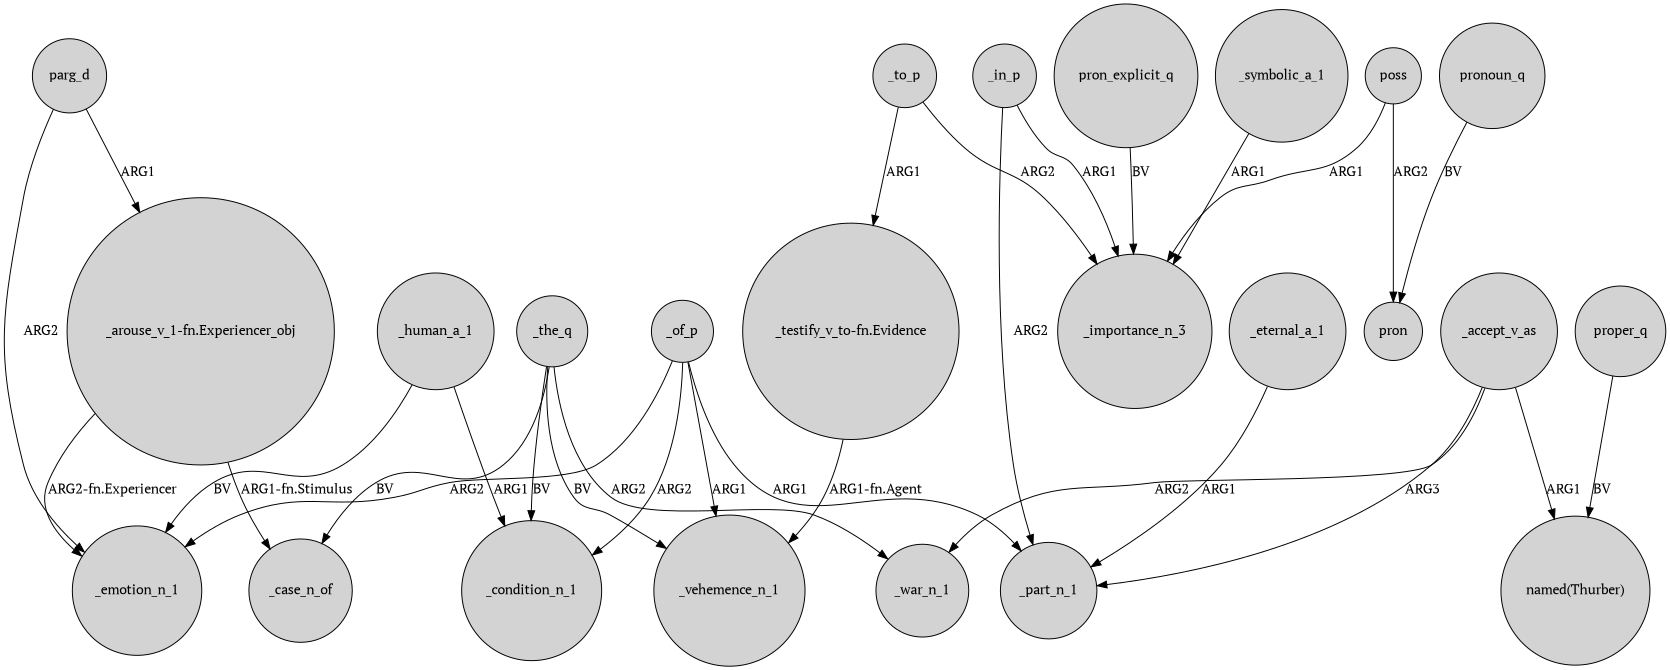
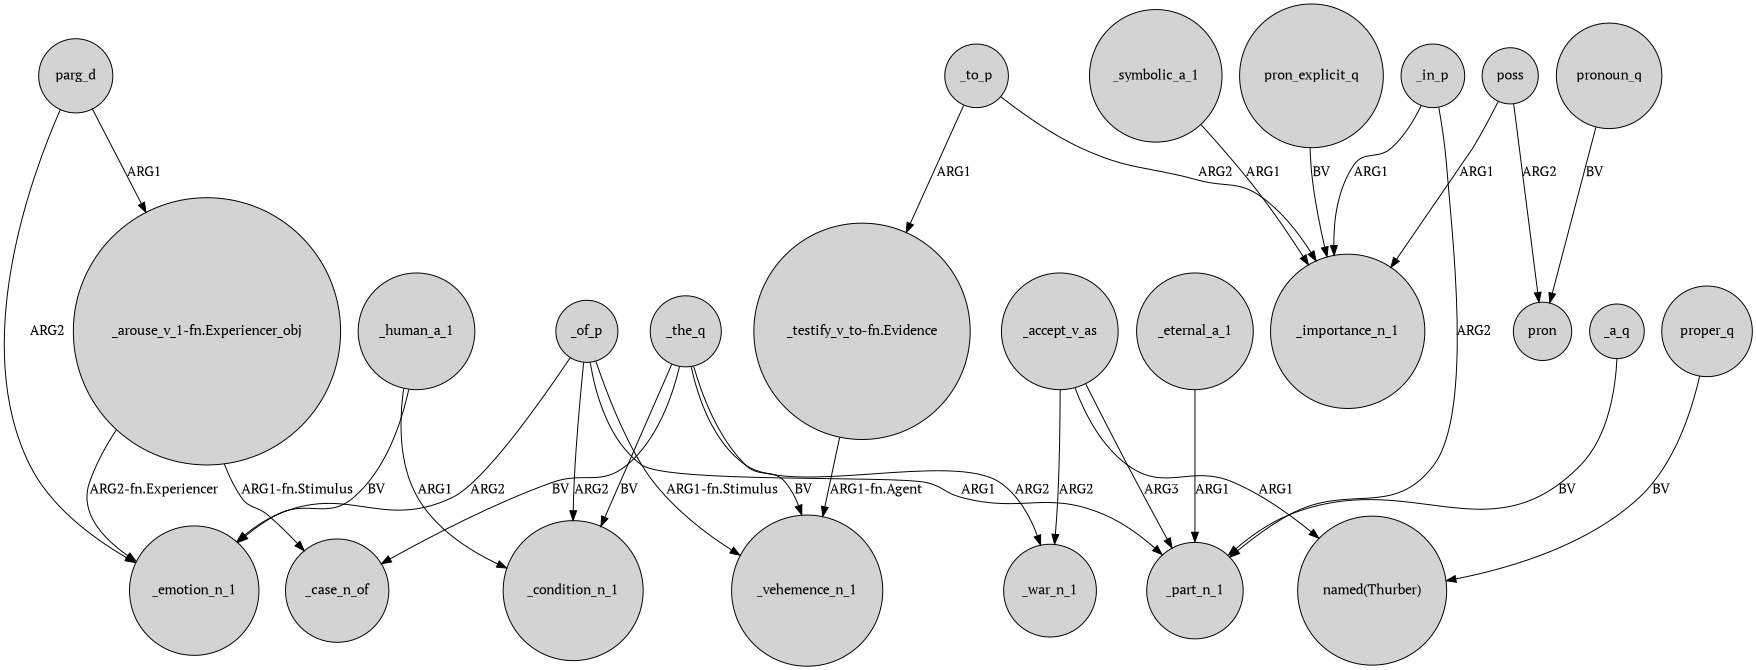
(1135, 331) -> (1348, 331)
none -> (1617, 331)
(729, 490) -> (722, 490)
